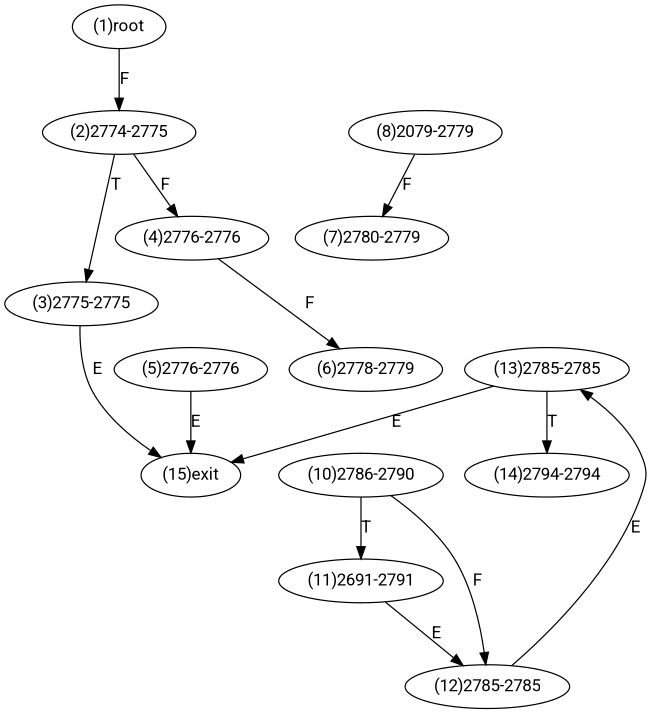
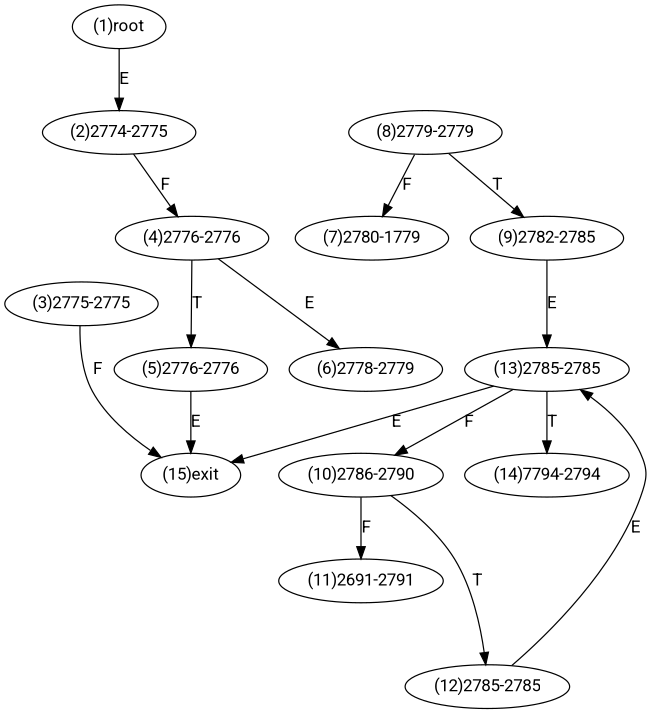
(125, 80) -> (125, 80)
(425, 132) -> (425, 132)
(102, 212) -> none
(372, 238) -> (372, 238)
none -> (547, 238)
none -> (192, 298)
(310, 304) -> (310, 304)
(98, 369) -> (98, 369)
none -> (459, 419)
(547, 475) -> (547, 475)
(366, 528) -> (366, 528)
(478, 581) -> (478, 581)
(420, 630) -> none
